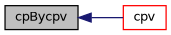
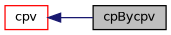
(107, 18) -> (77, 18)
